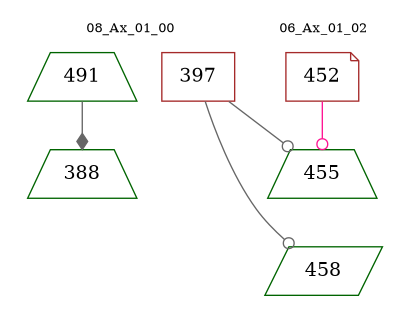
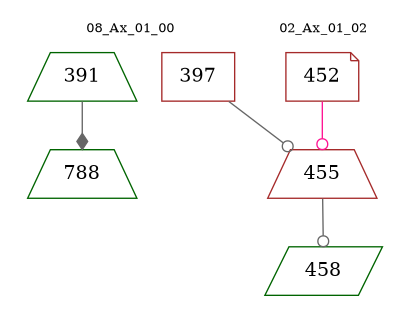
(324, 29) -> (324, 29)
(82, 77) -> (82, 77)
(82, 174) -> (82, 174)
(322, 174) -> (322, 174)
(236, 176) -> (323, 217)
